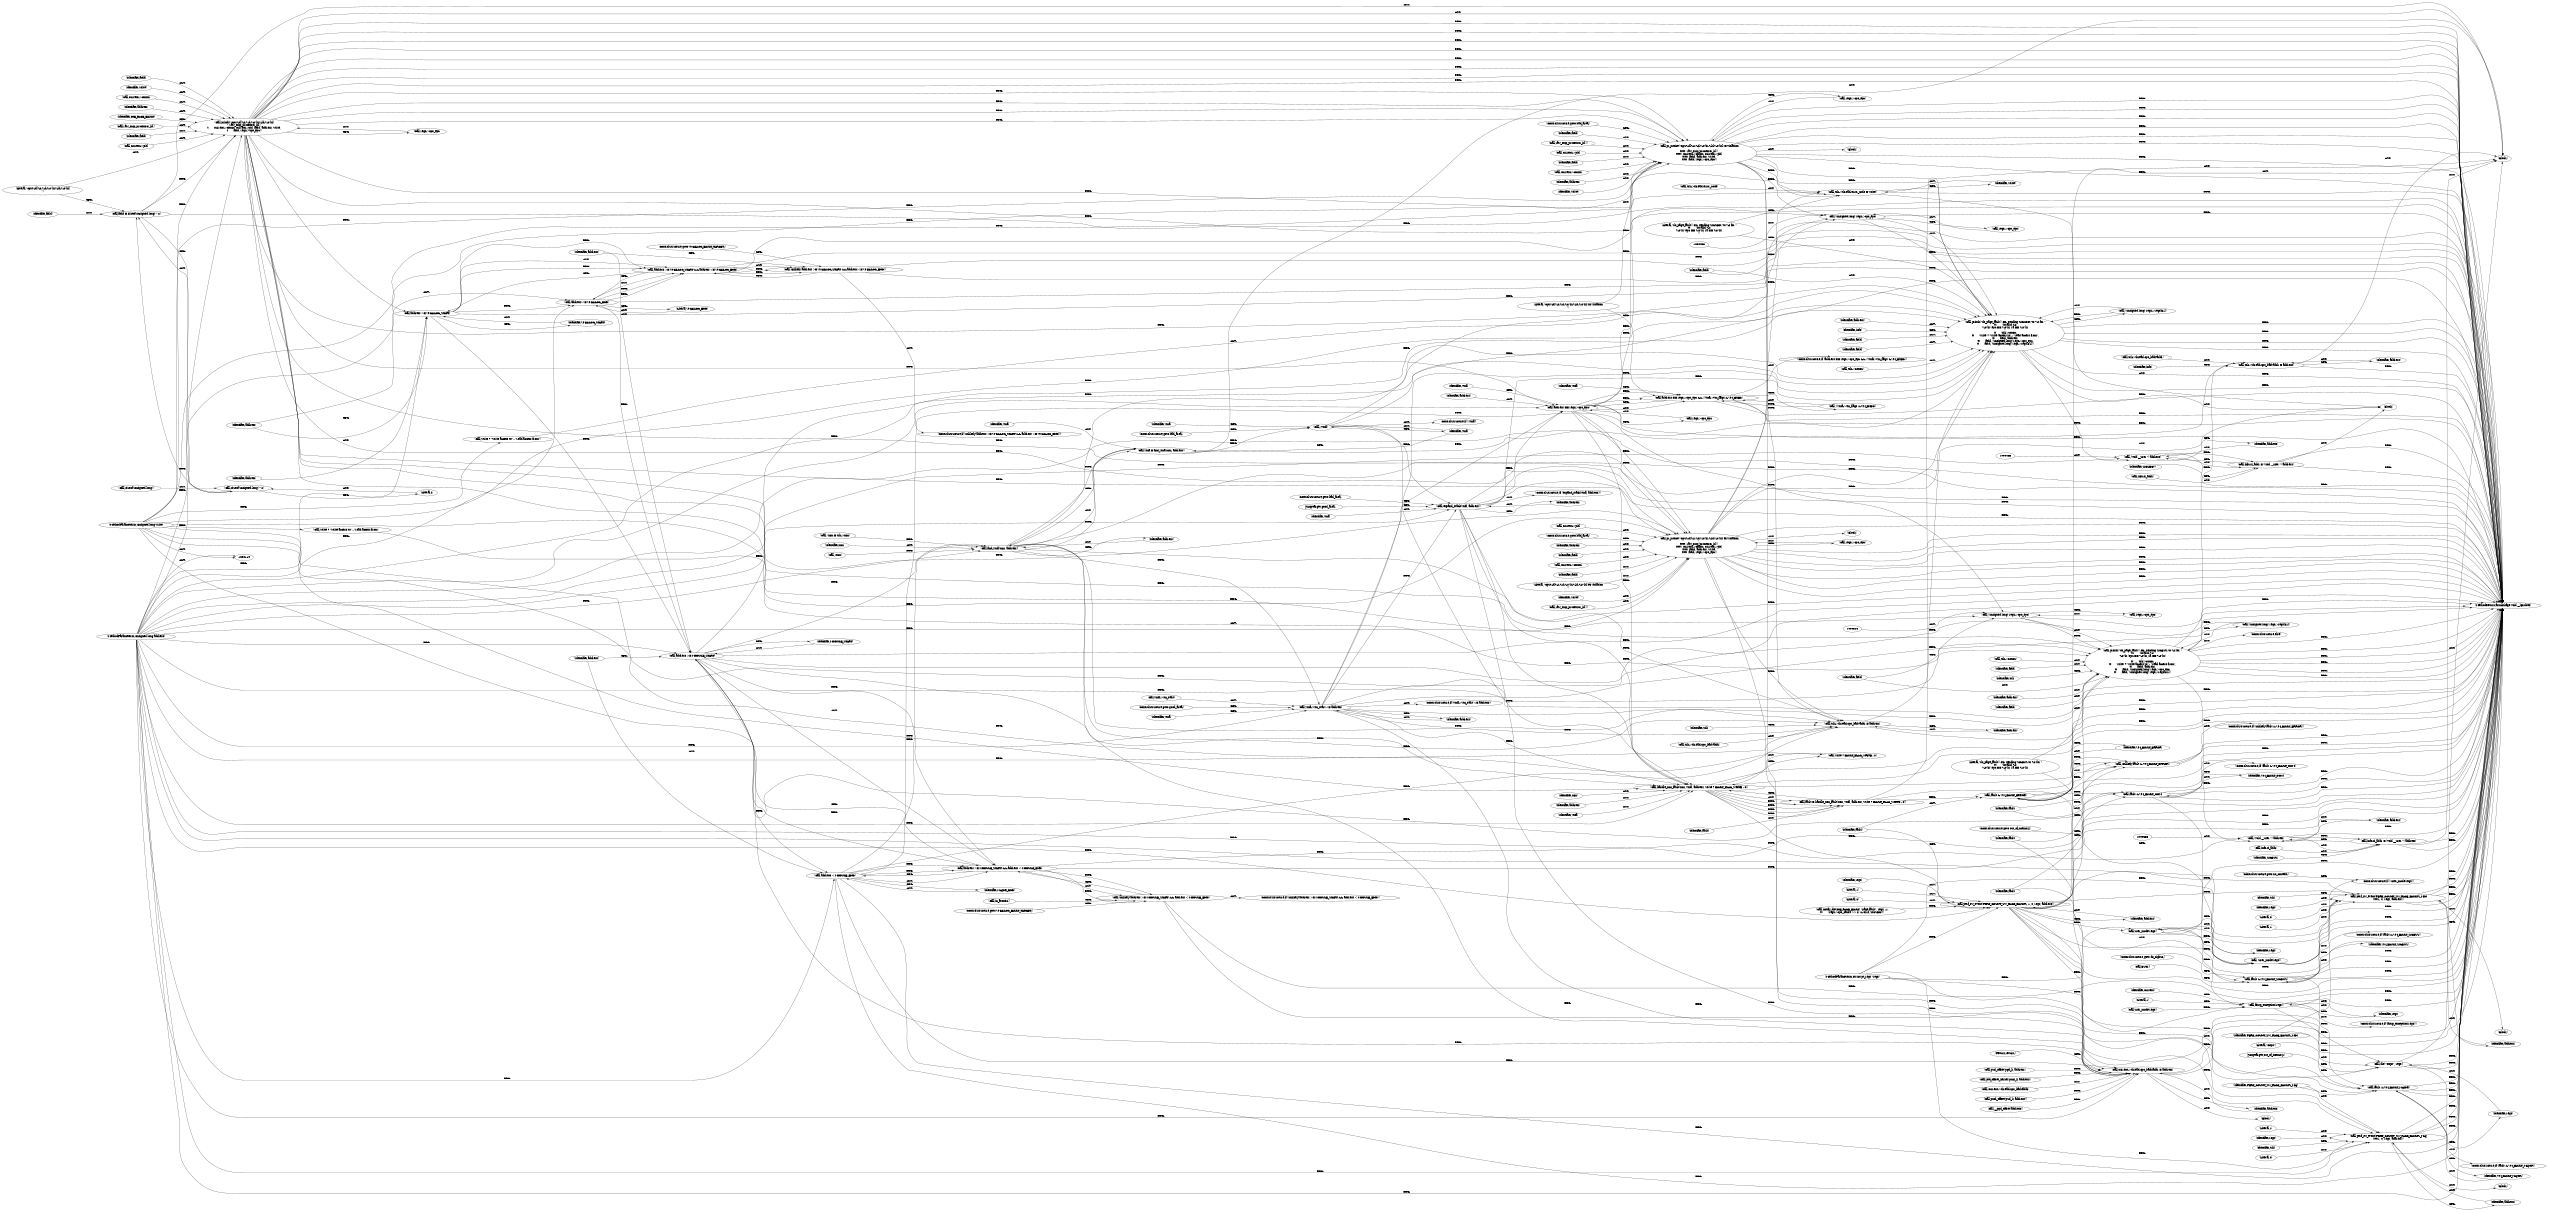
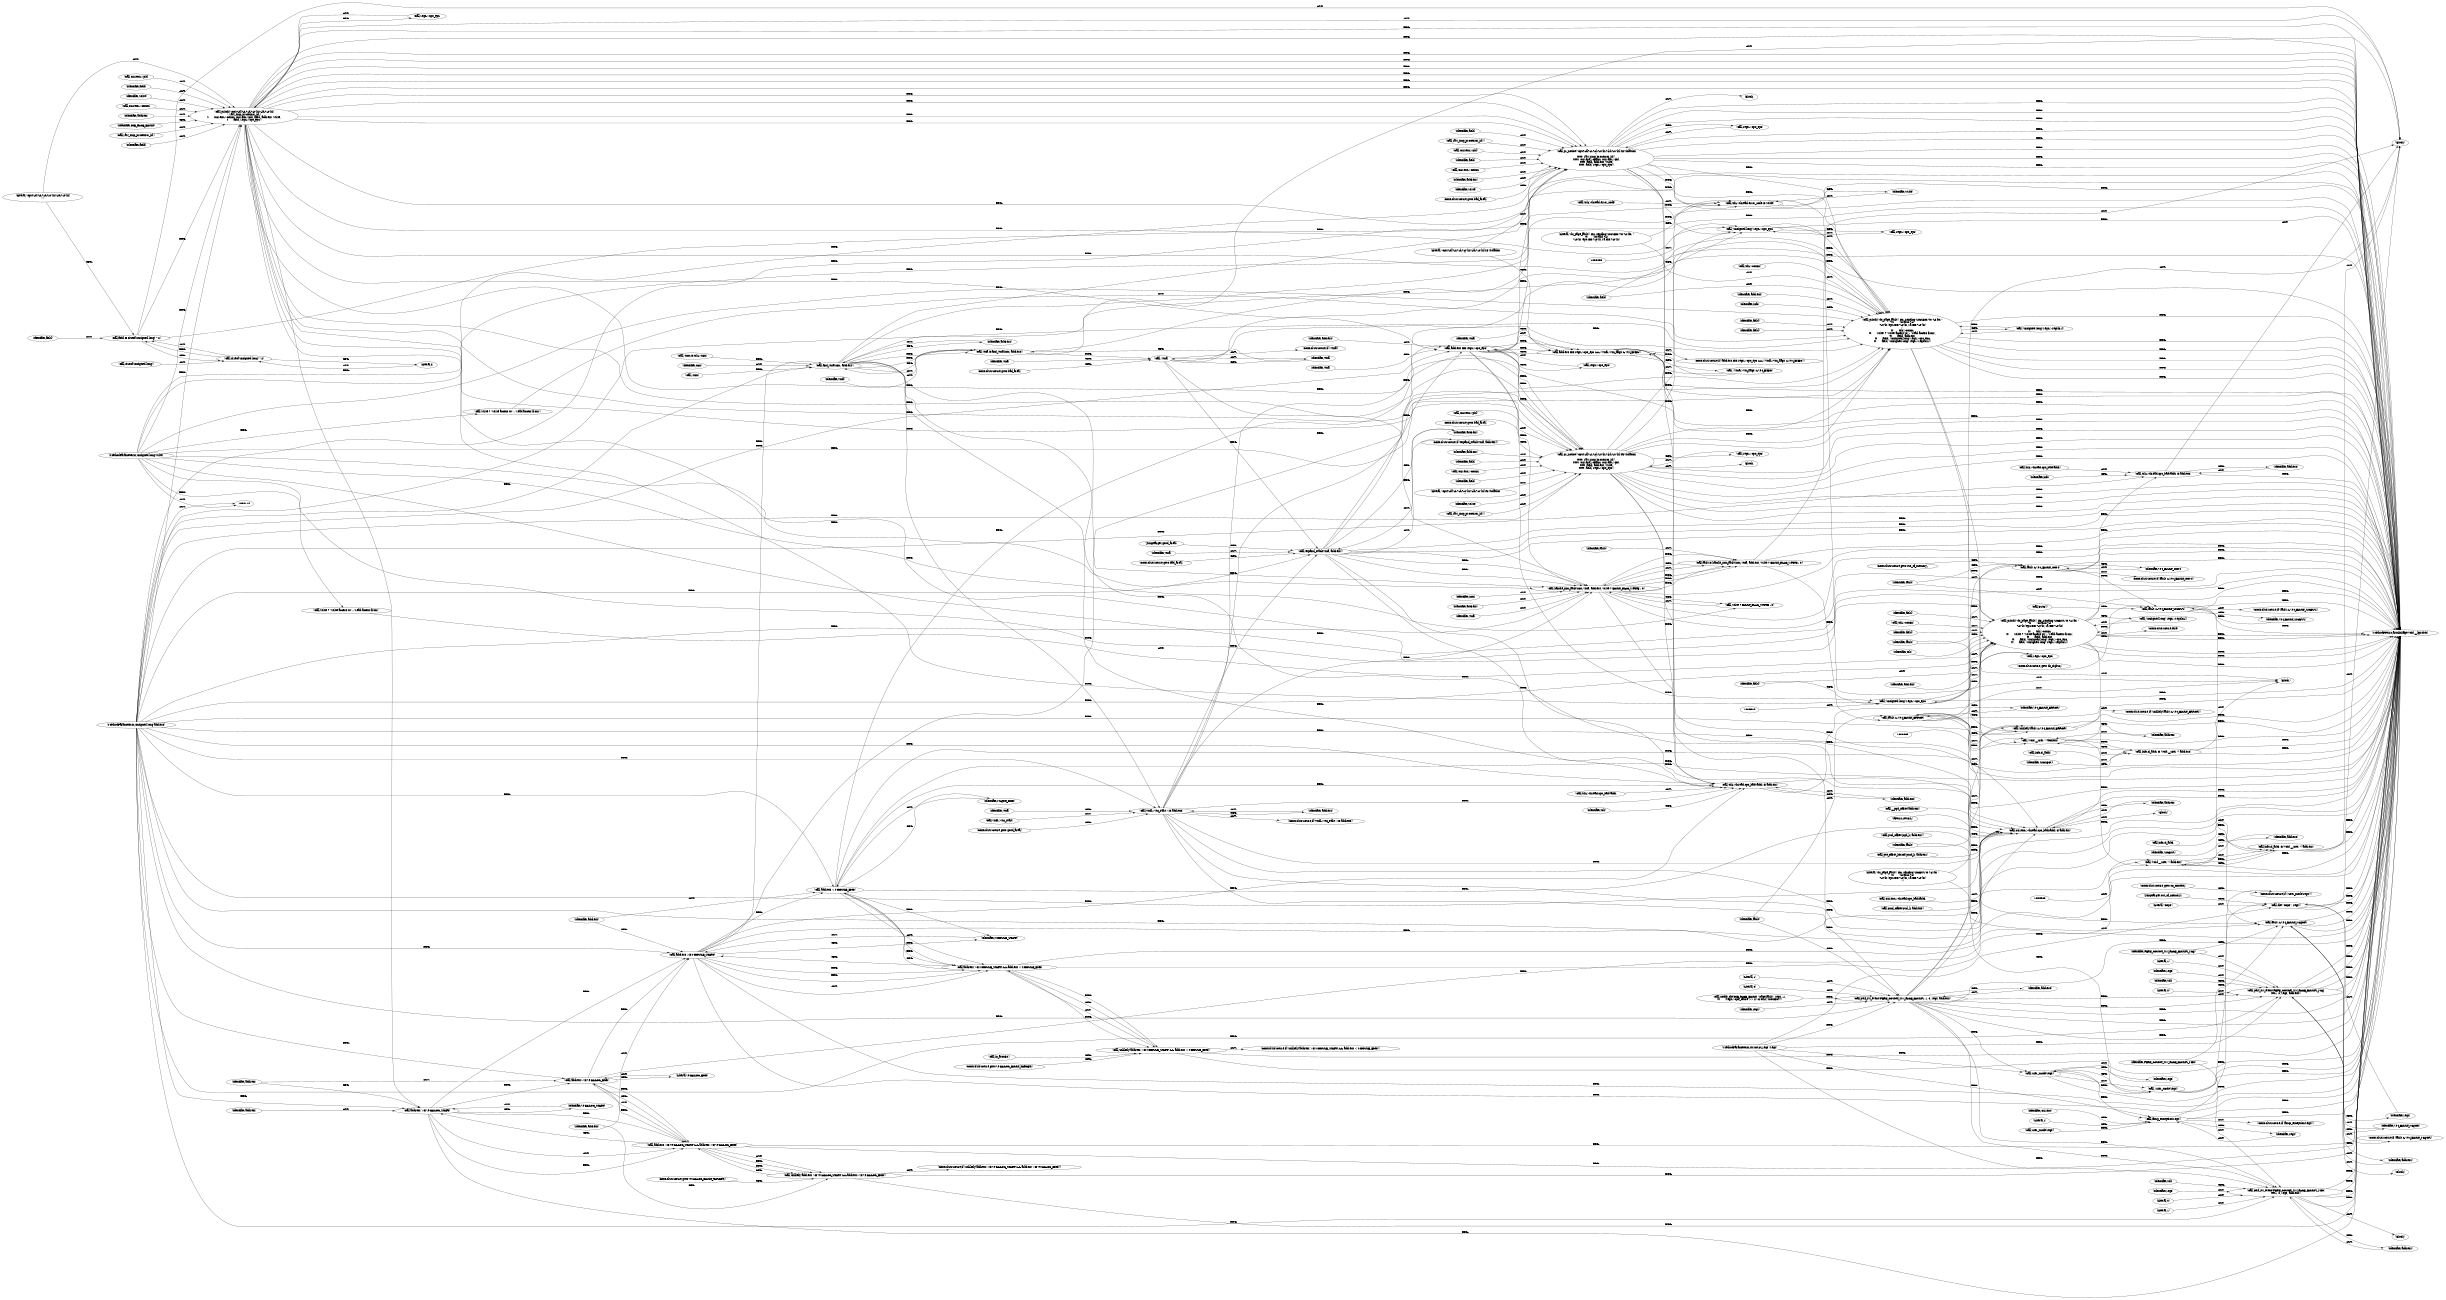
(914, 697) -> (916, 914)
(2324, 960) -> (2222, 617)
